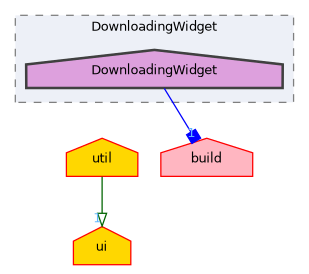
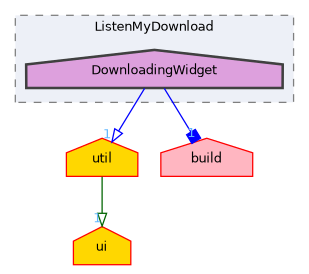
(154, 27) -> (154, 27)
none -> (131, 111)
